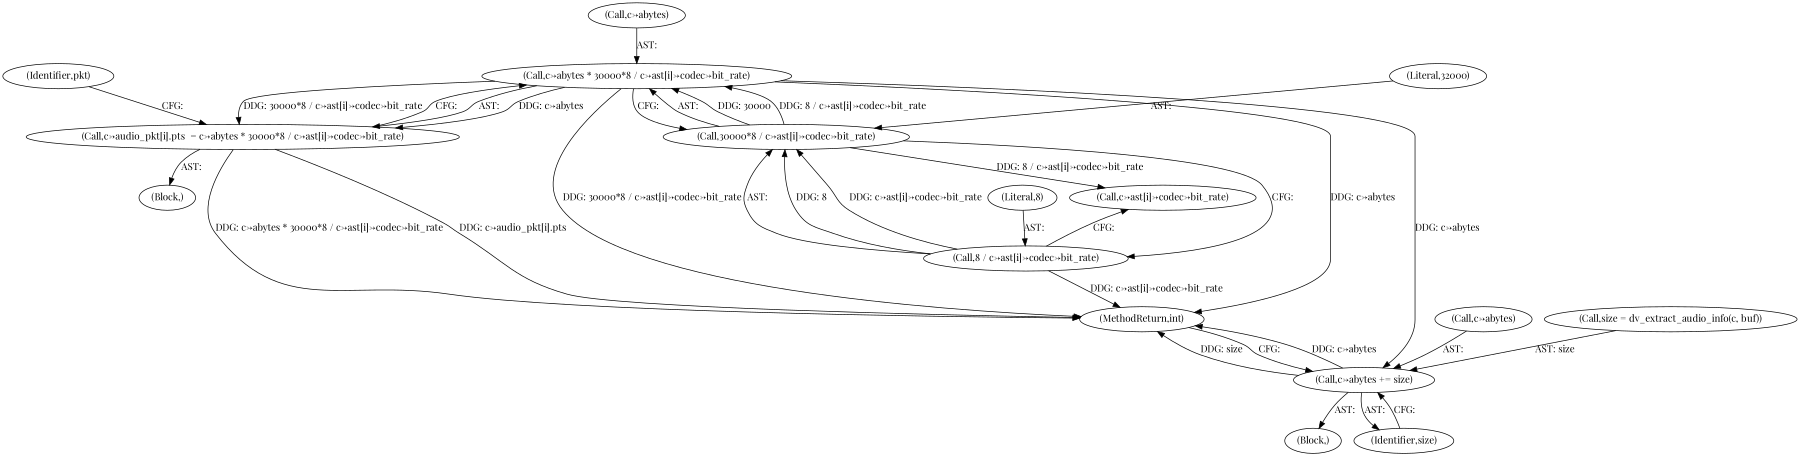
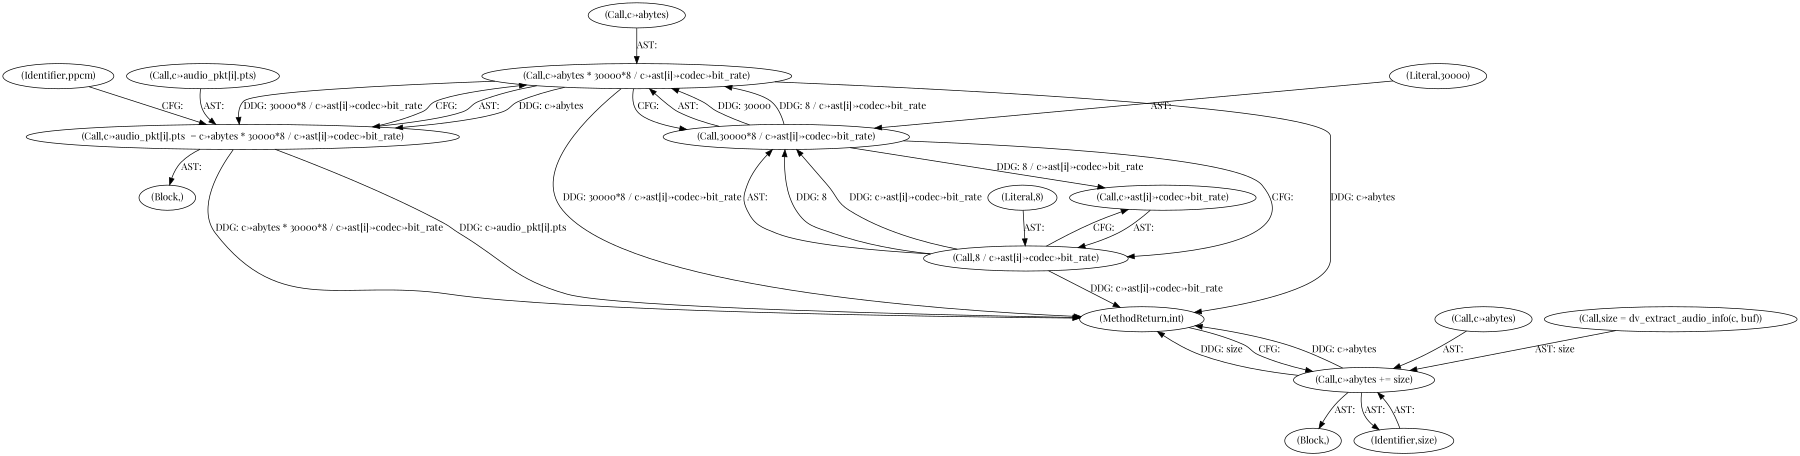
(58, 76) -> (58, 76)
none -> (203, 76)
(1438, 76) -> (1438, 76)
(1218, 102) -> none
none -> (1120, 232)
(1406, 410) -> (1406, 410)
